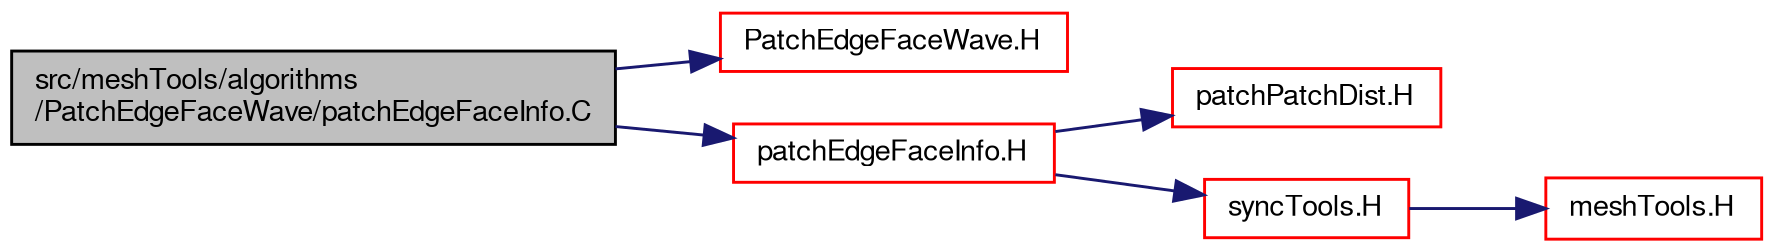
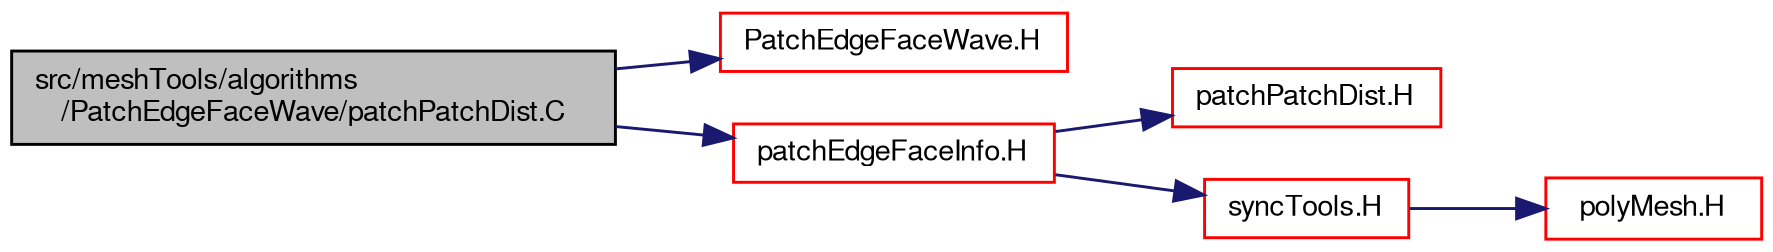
(314, 98) -> (314, 98)
(1654, 209) -> (1654, 209)
